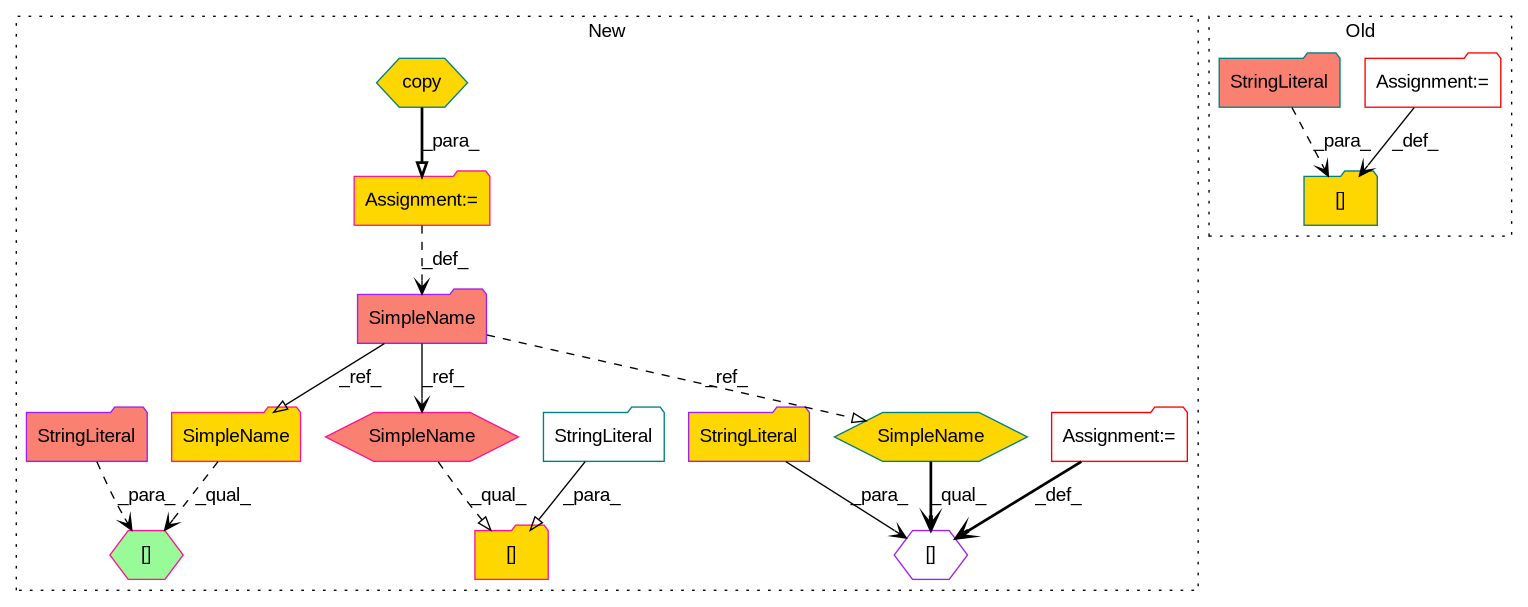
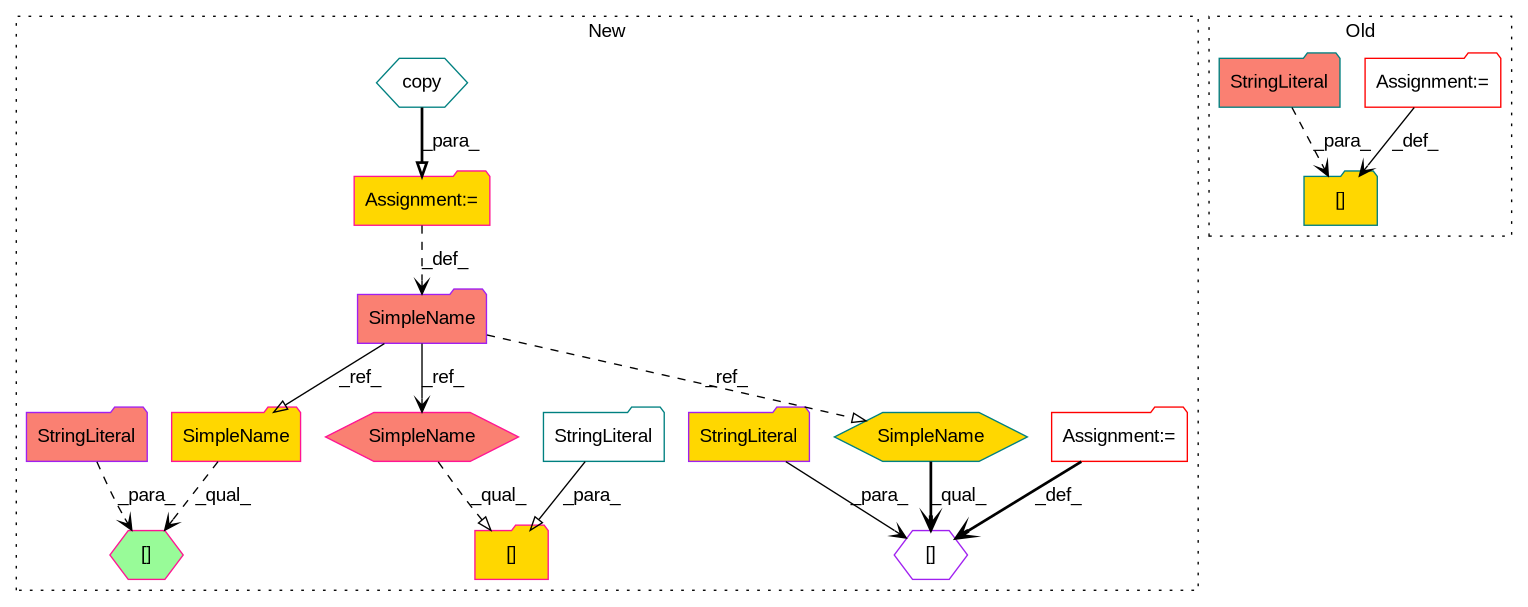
(422, 83) -> (422, 83)
